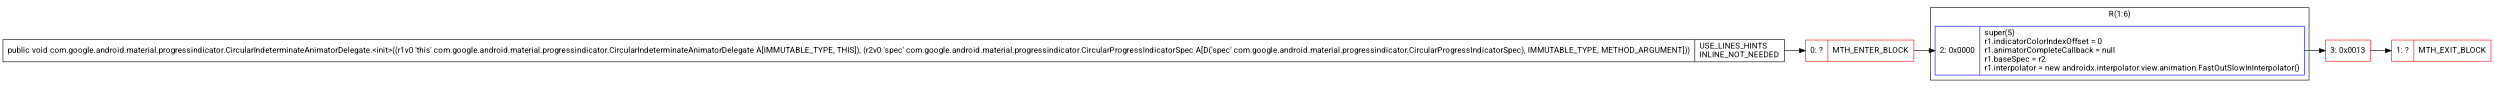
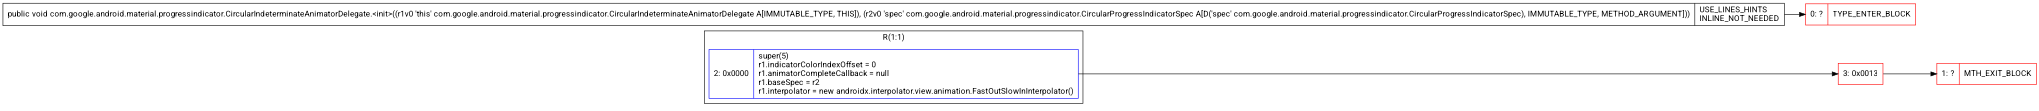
(2120, 14) -> (894, 38)
(1871, 50) -> (1872, 14)
(1922, 51) -> none
